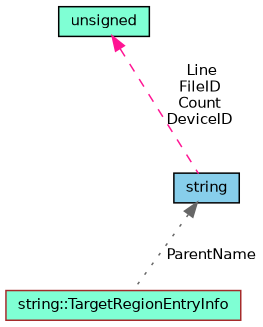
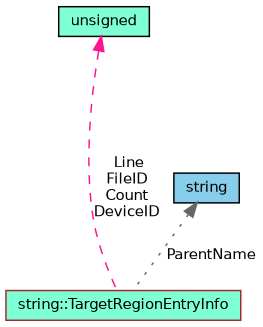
(159, 111) -> (89, 173)
